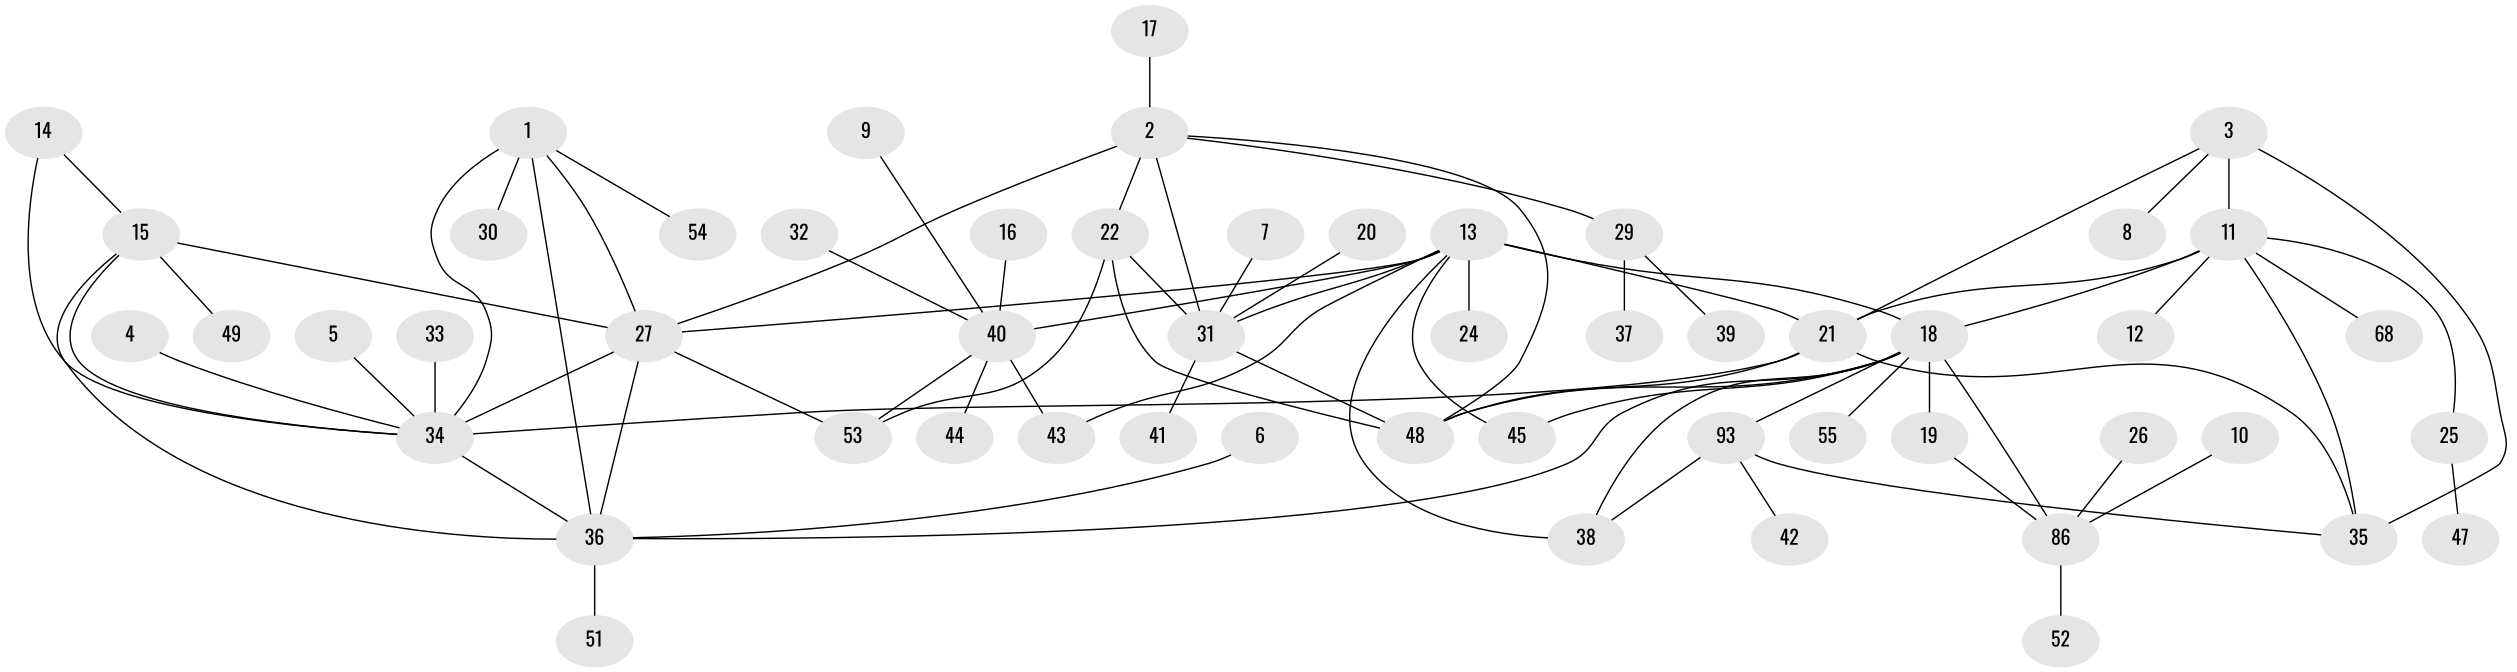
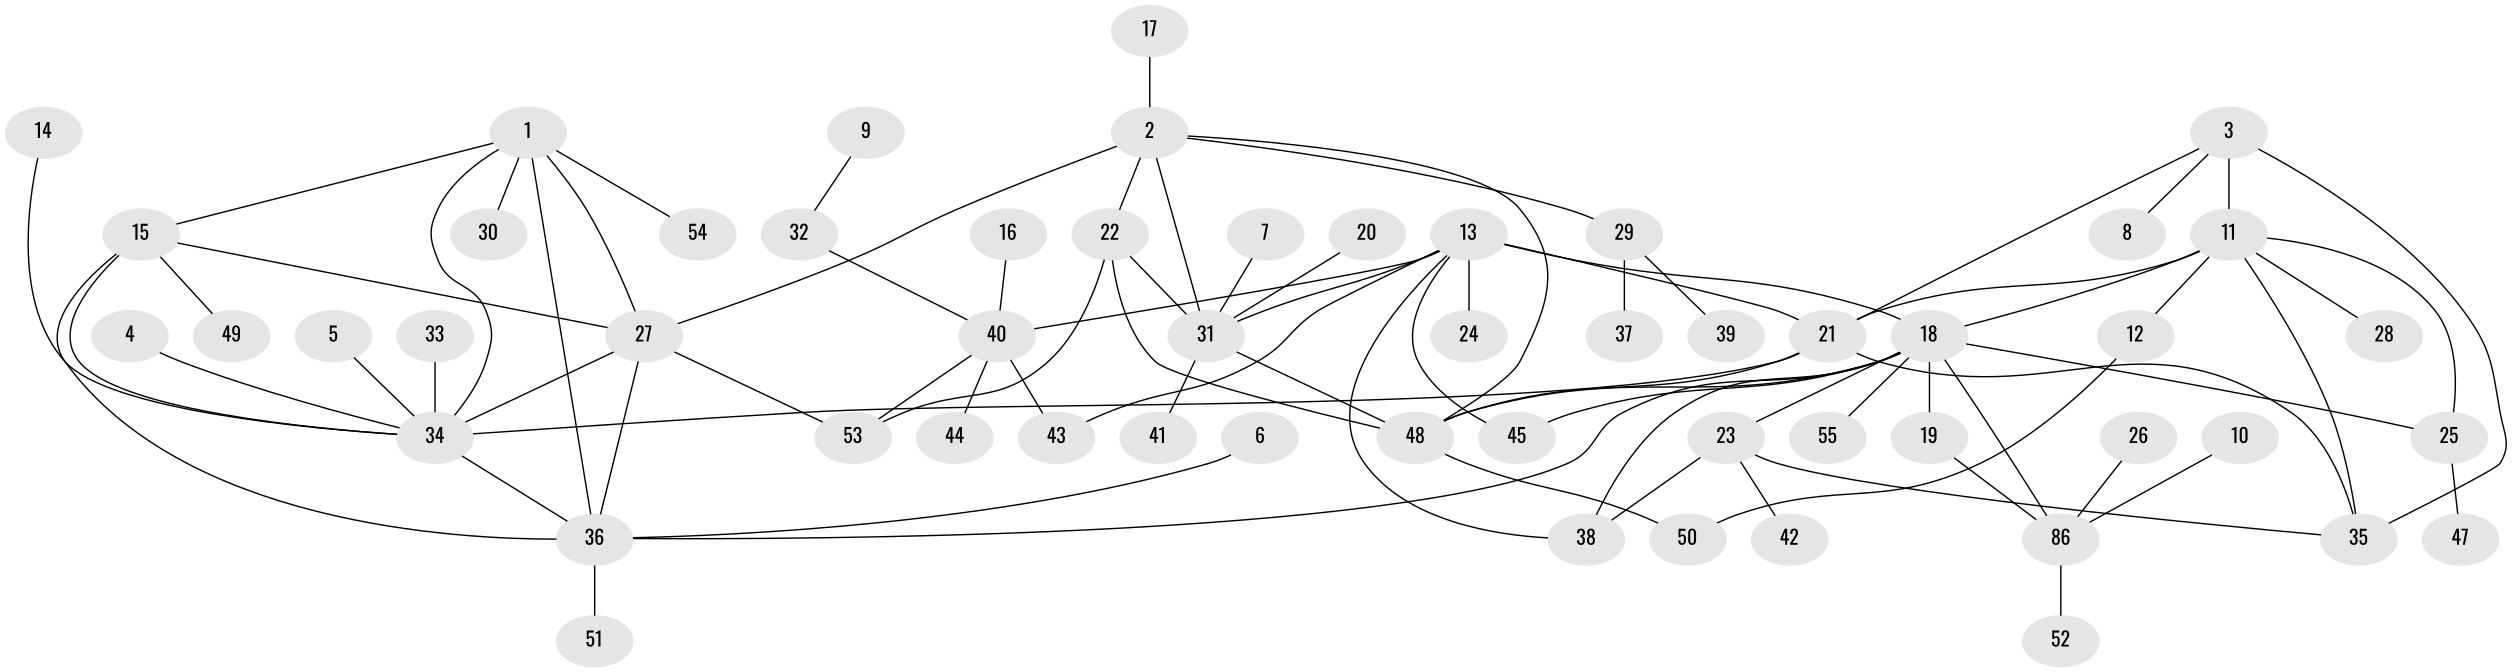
(93, 184) -> (335, 184)
(932, 234) -> (833, 184)
(1062, 300) -> none
(2384, 336) -> (2384, 336)
none -> (2190, 384)
(1726, 438) -> (1726, 438)
none -> (1688, 540)
